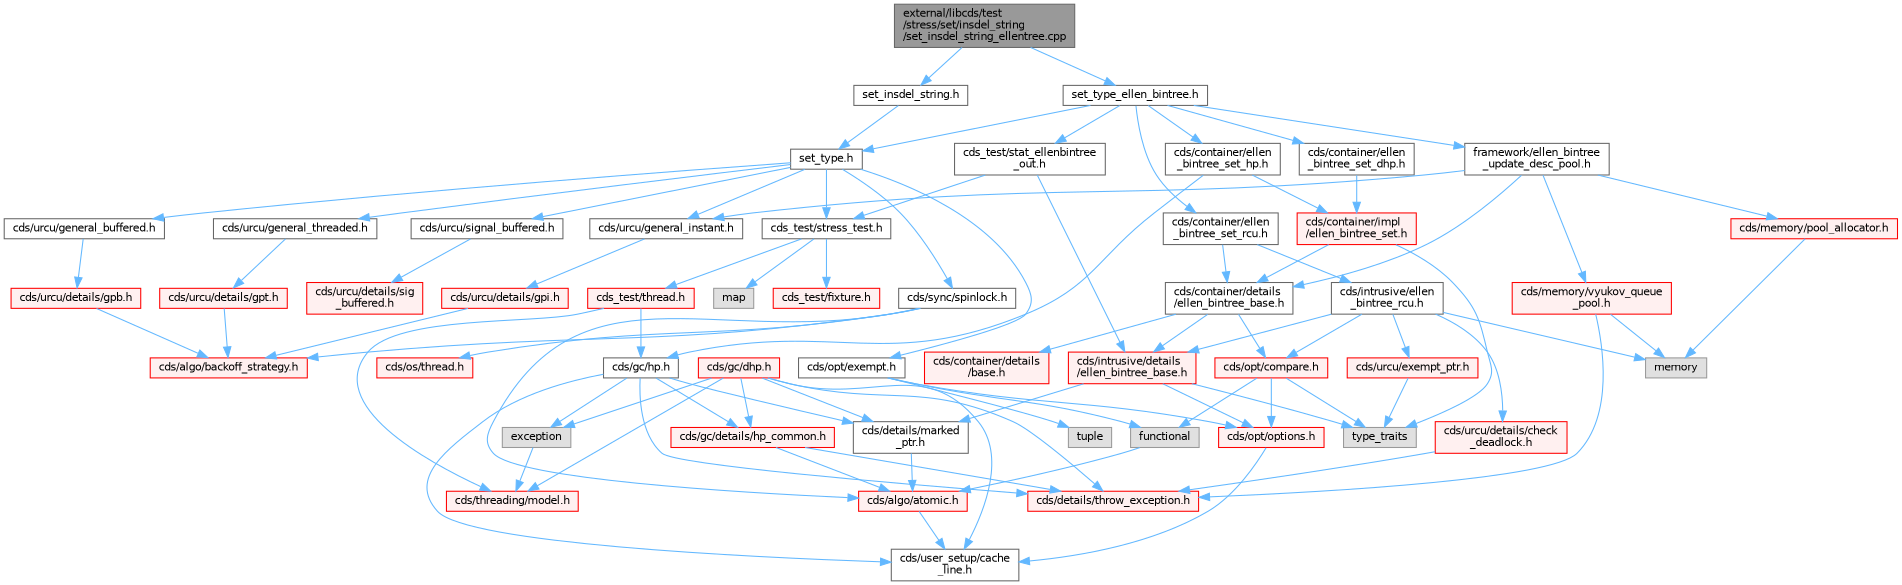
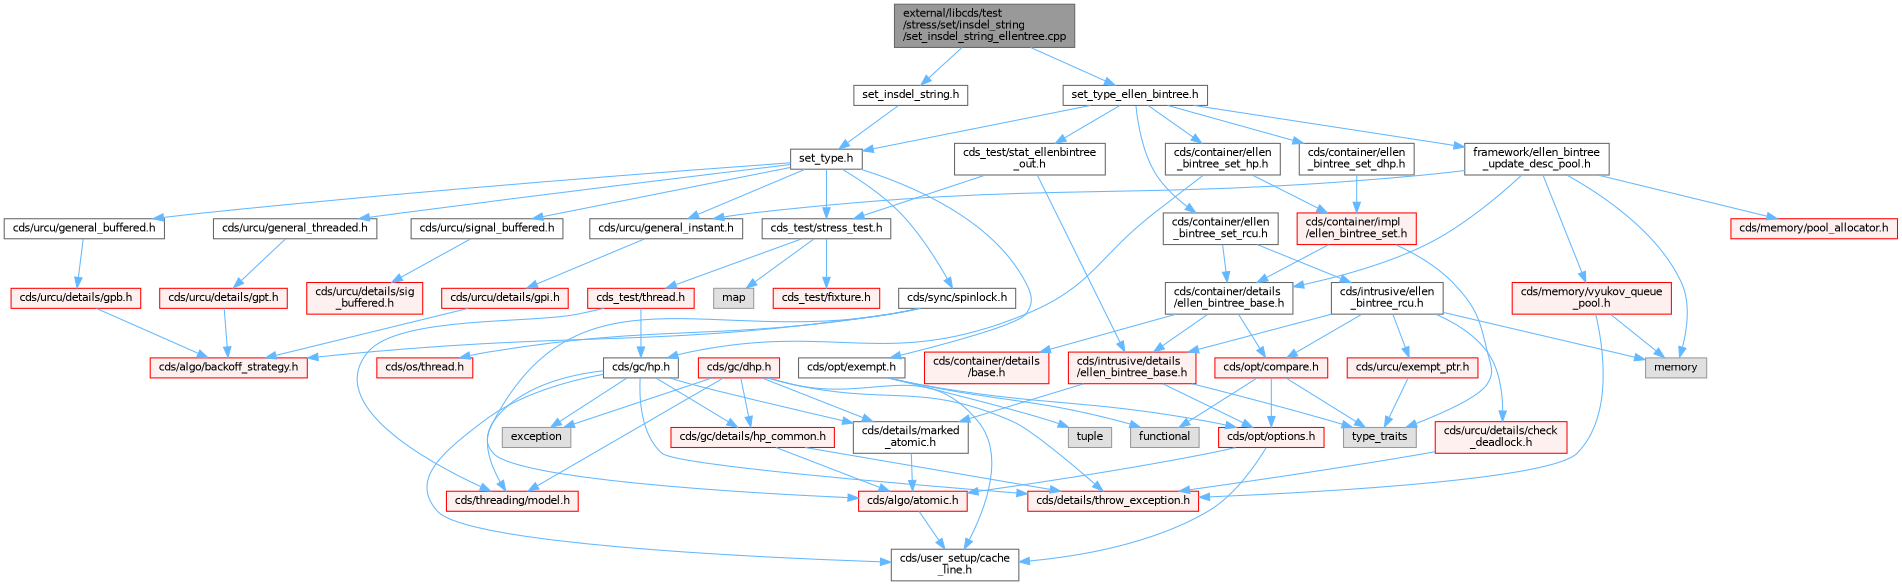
(1749, 294) -> (1655, 244)
(911, 437) -> (911, 437)
(528, 460) -> (515, 400)
(1055, 470) -> (1107, 472)
